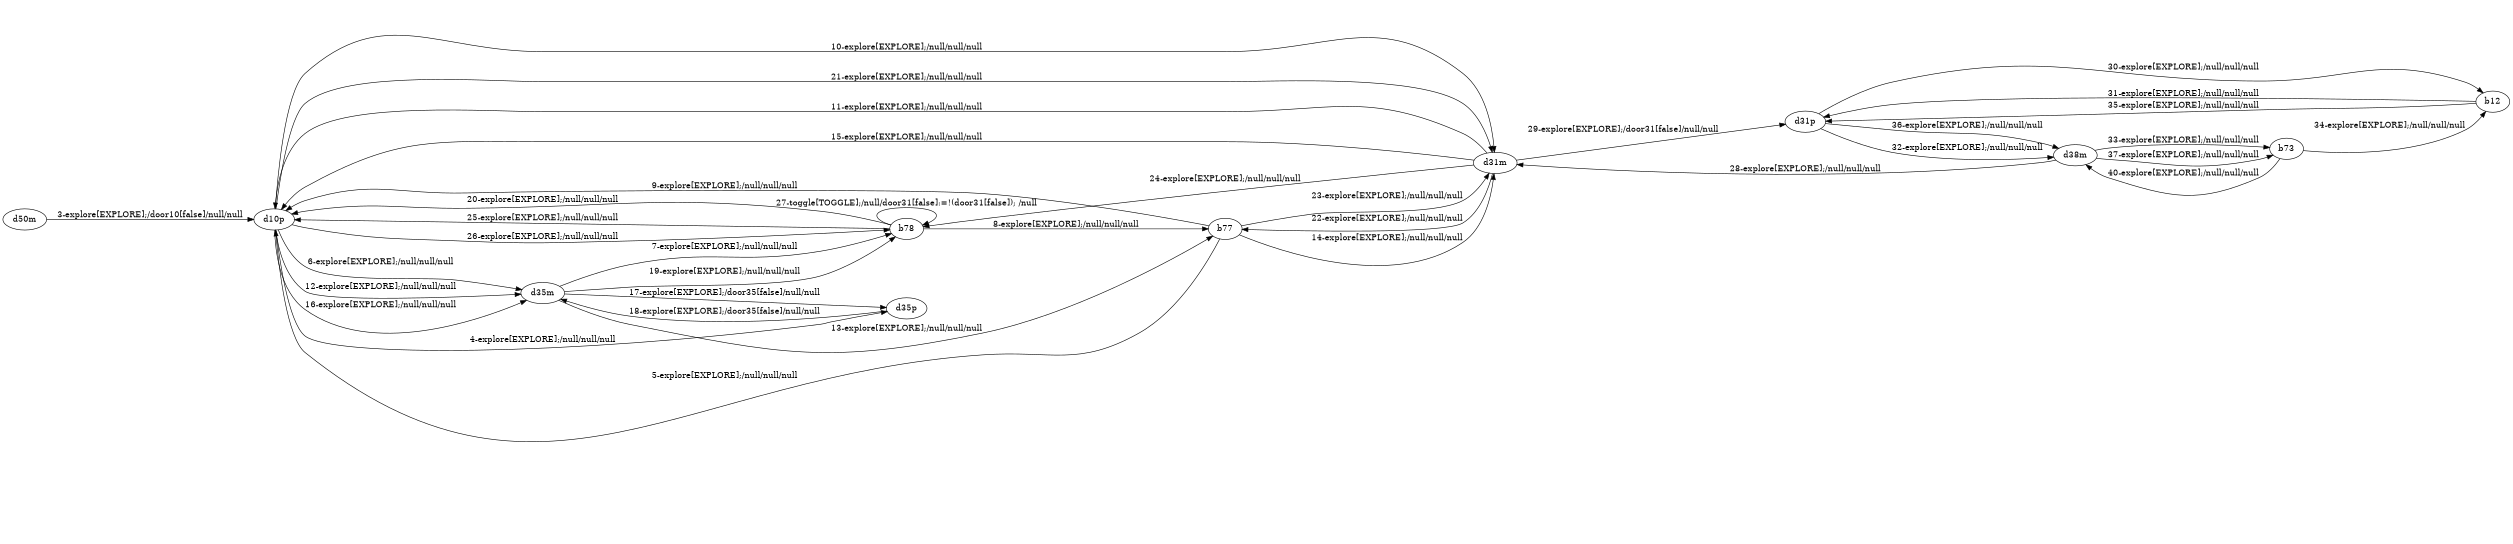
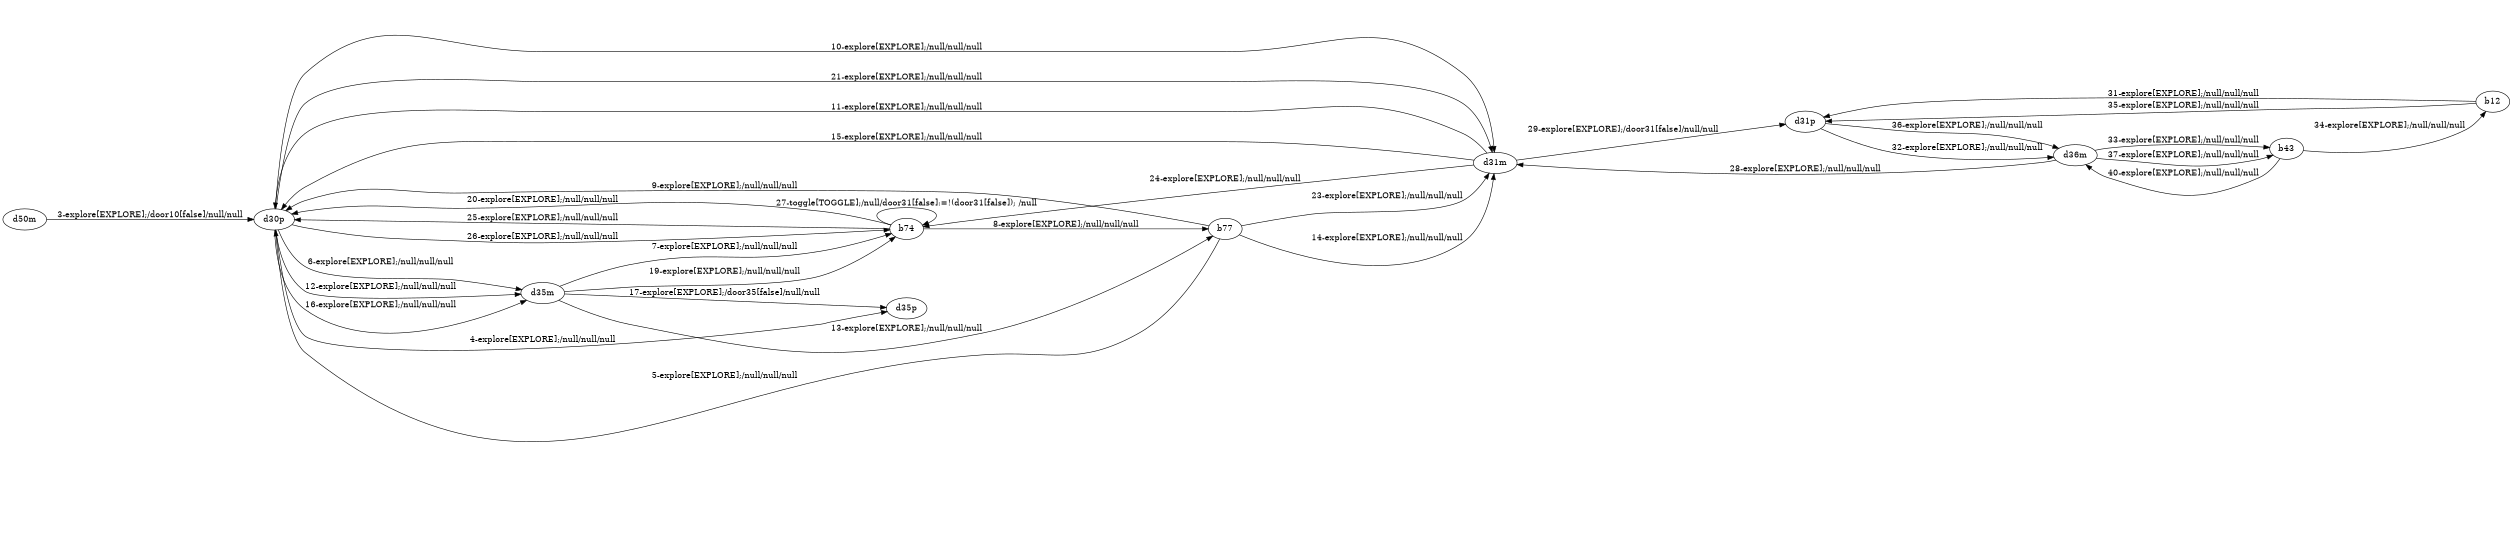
(2147, 75) -> none
(2287, 149) -> (2287, 149)
(2075, 155) -> (2075, 155)
(274, 219) -> (274, 219)
(907, 229) -> (907, 229)
(1385, 231) -> none
(726, 321) -> none
